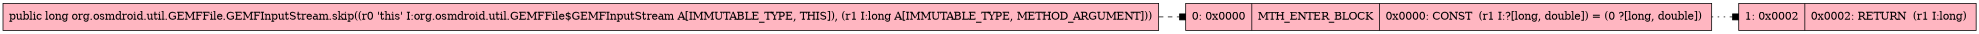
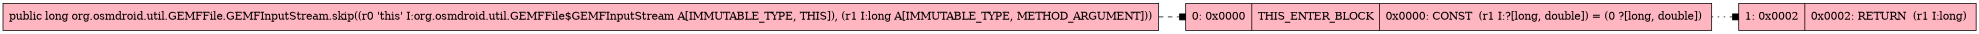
(1316, 17) -> (1316, 17)
